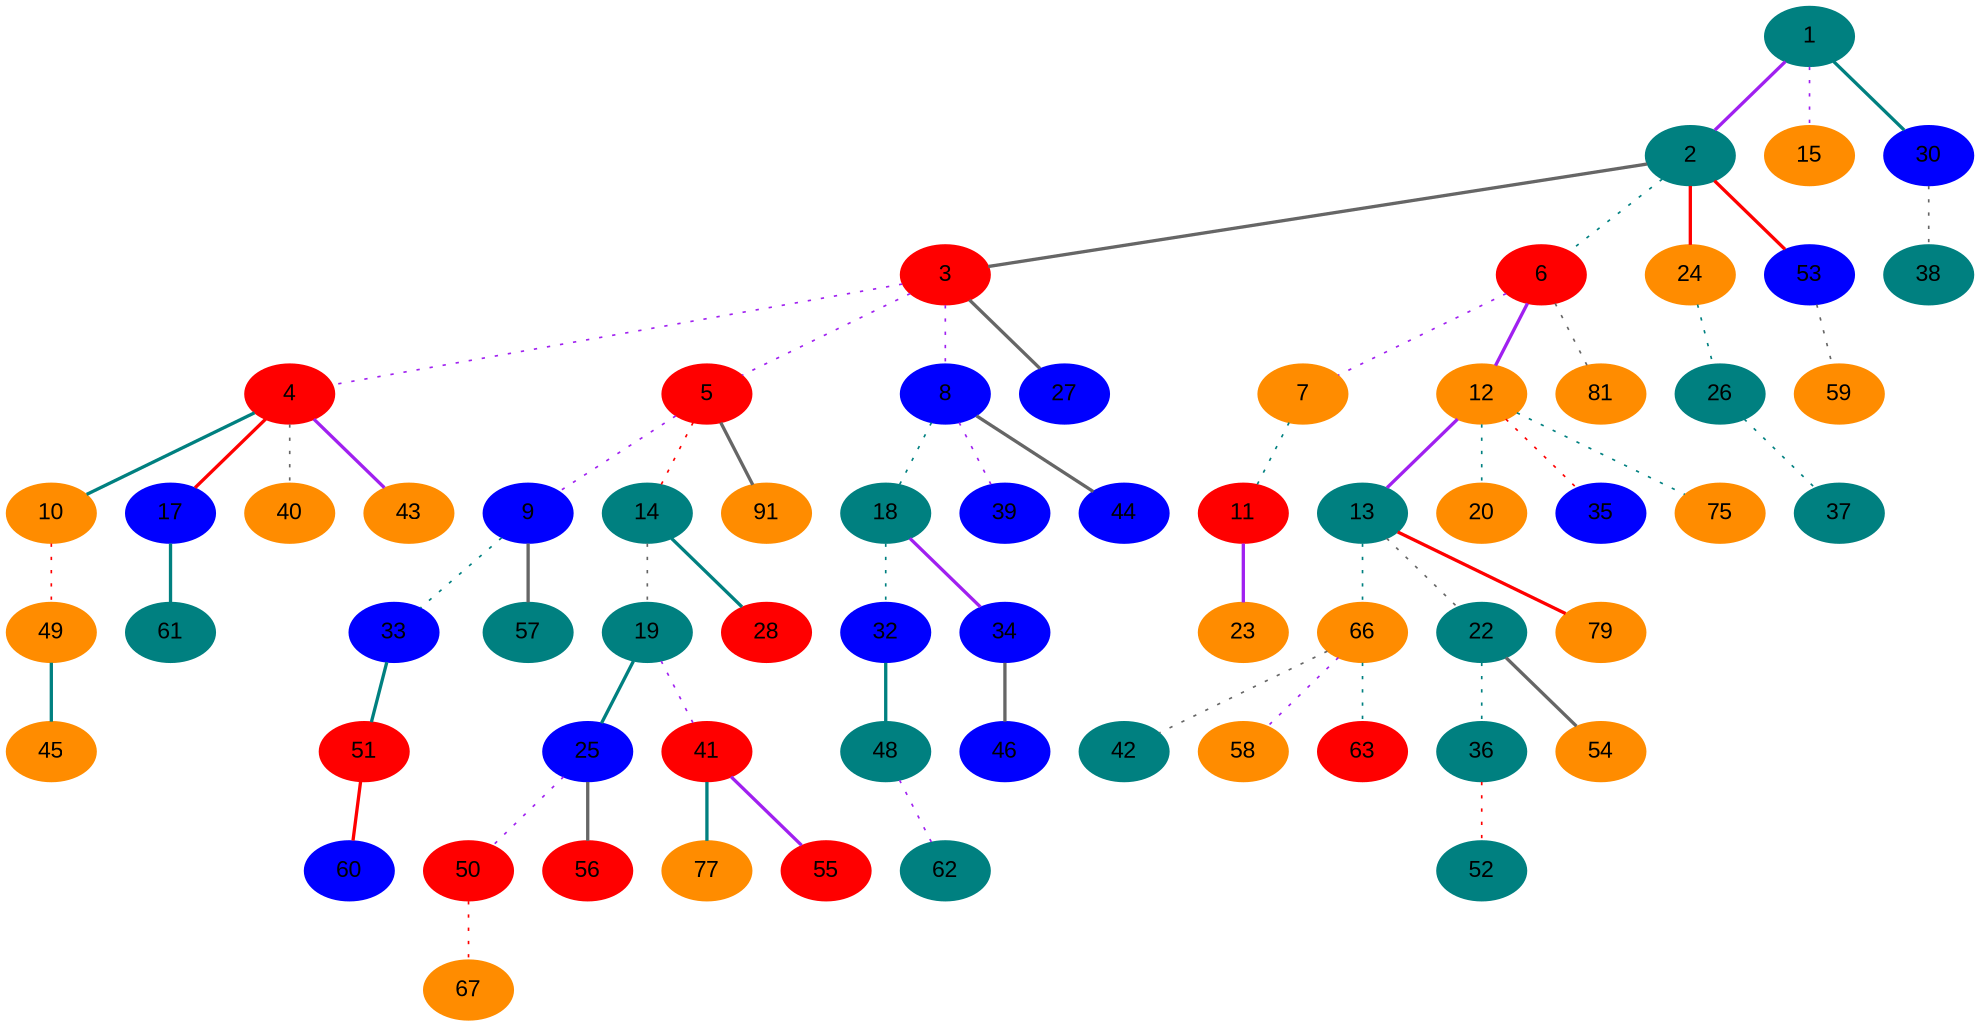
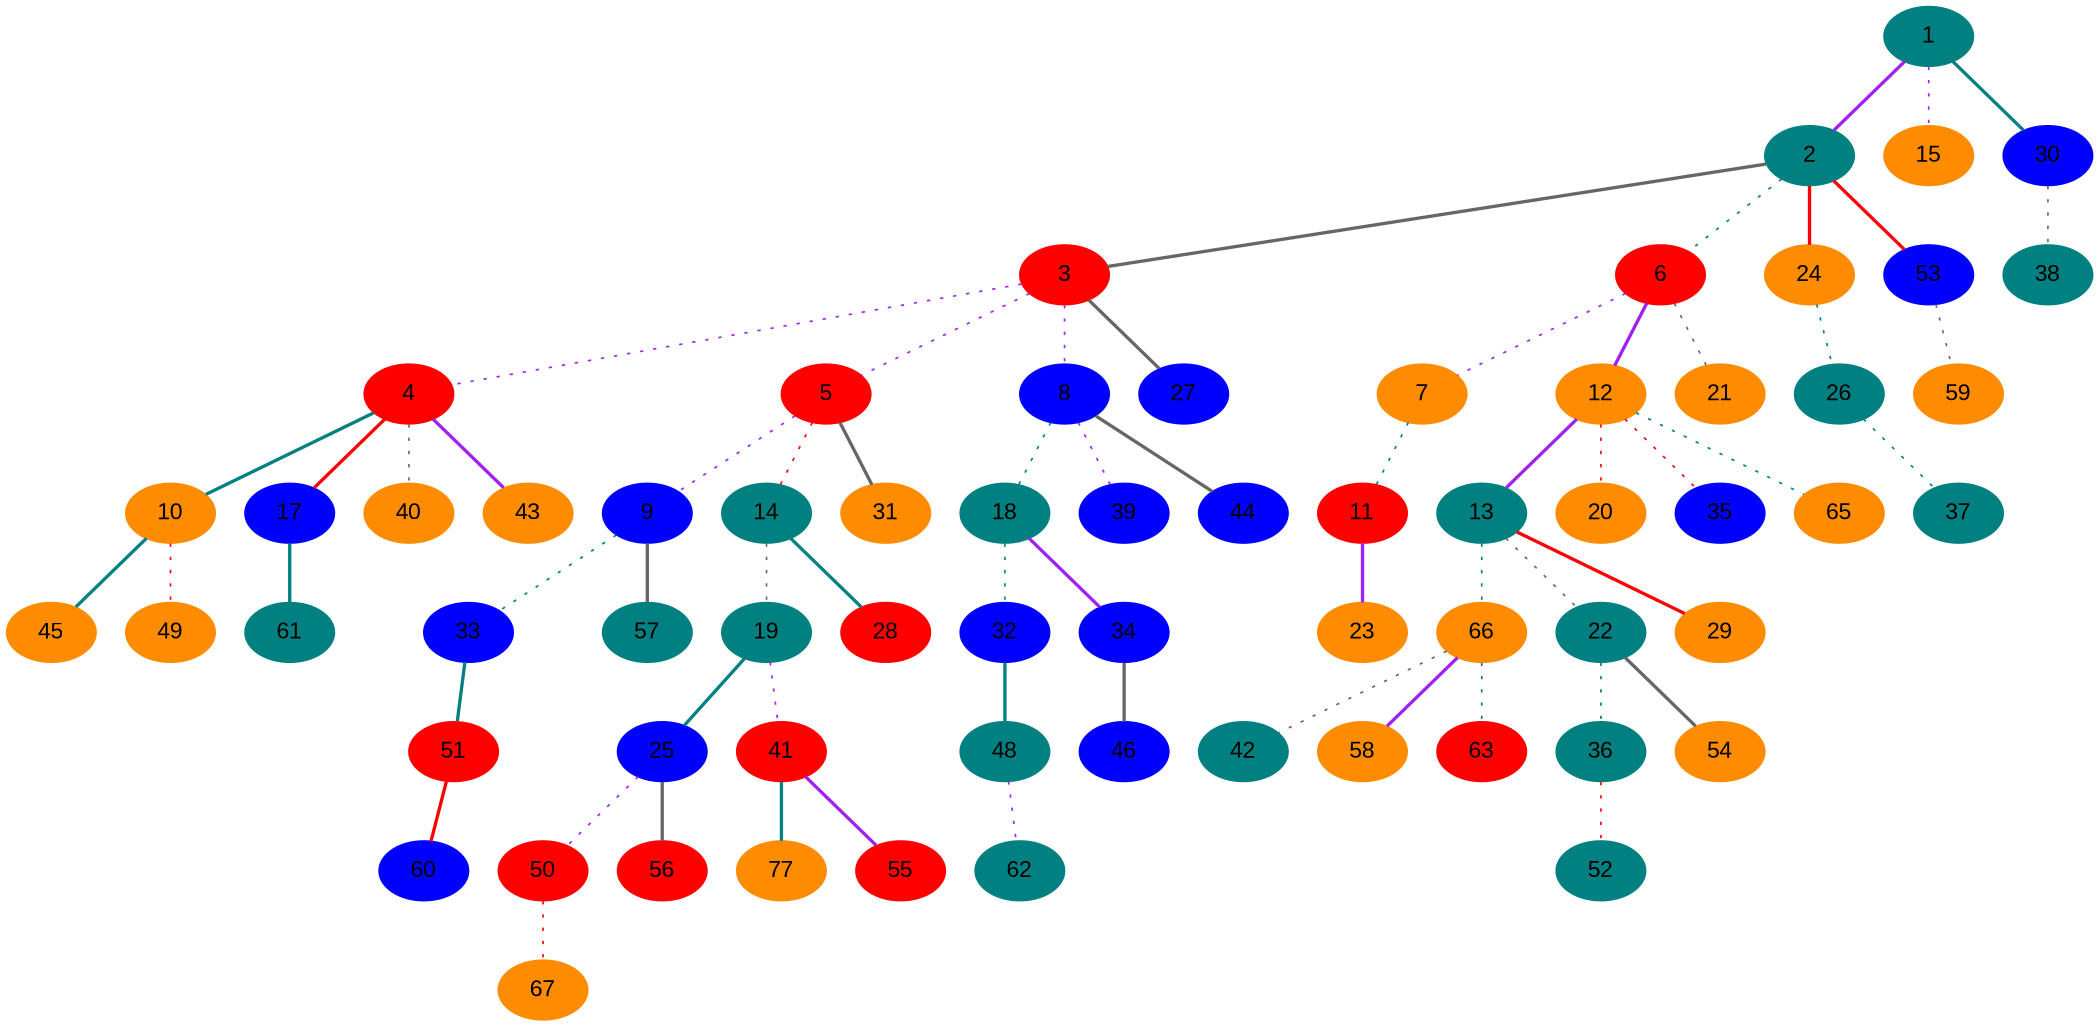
(1601, 394) -> (1720, 394)
(1482, 454) -> (1601, 454)
(767, 513) -> (886, 513)
(1720, 513) -> (1839, 513)
(1601, 632) -> (1720, 632)
(51, 692) -> (111, 573)
(1303, 692) -> (1422, 692)
